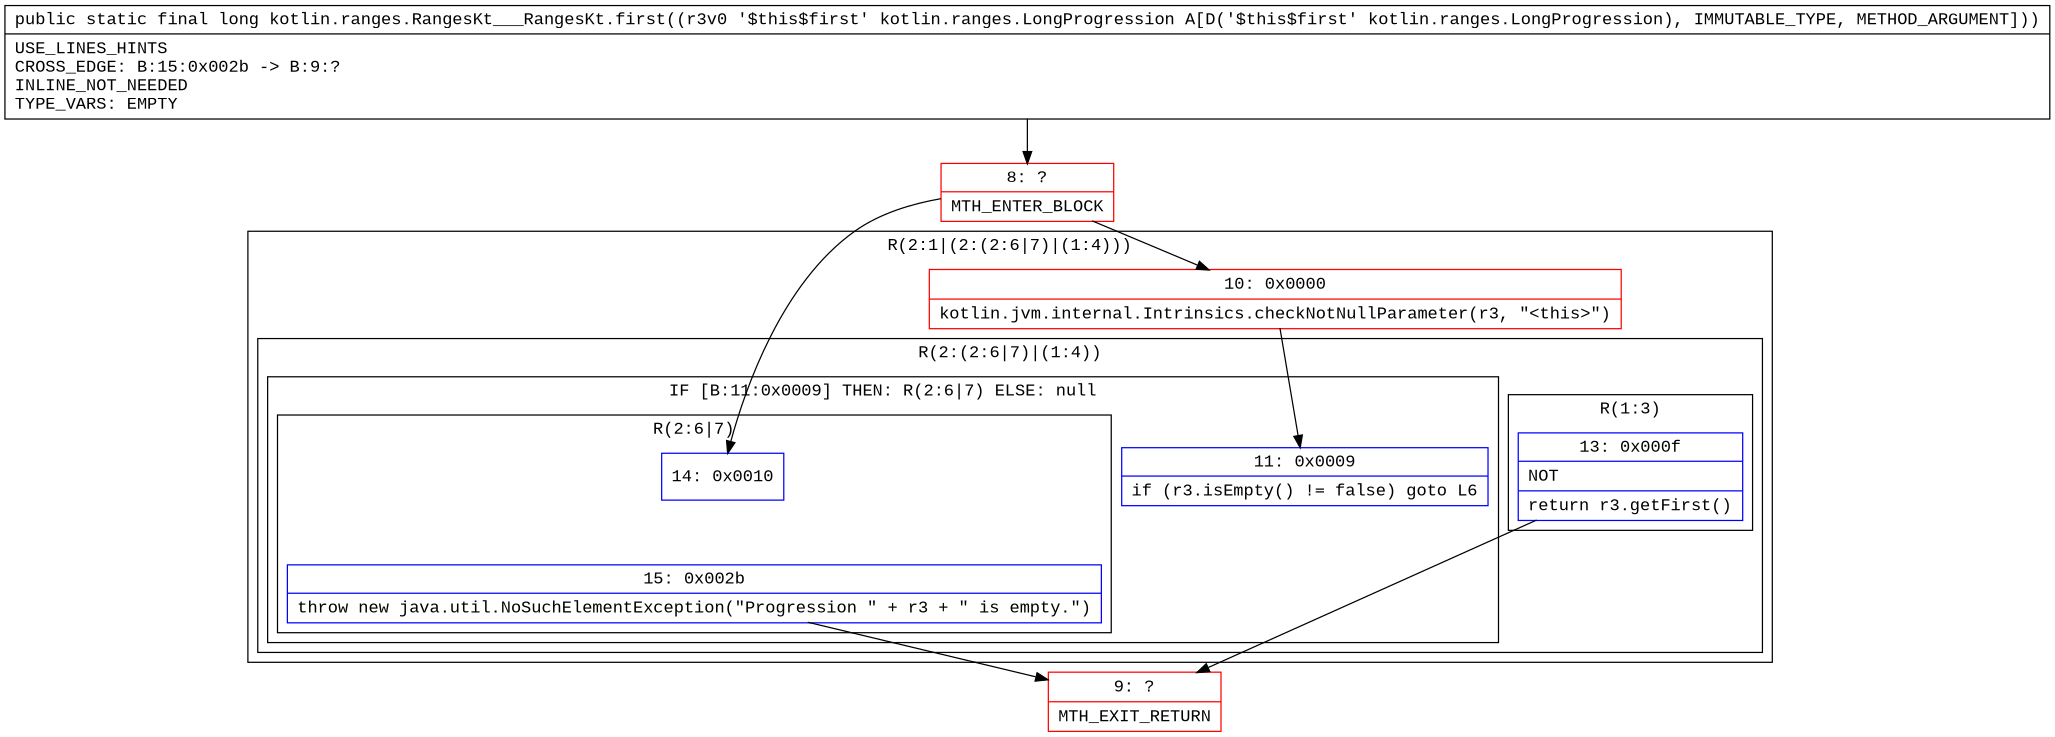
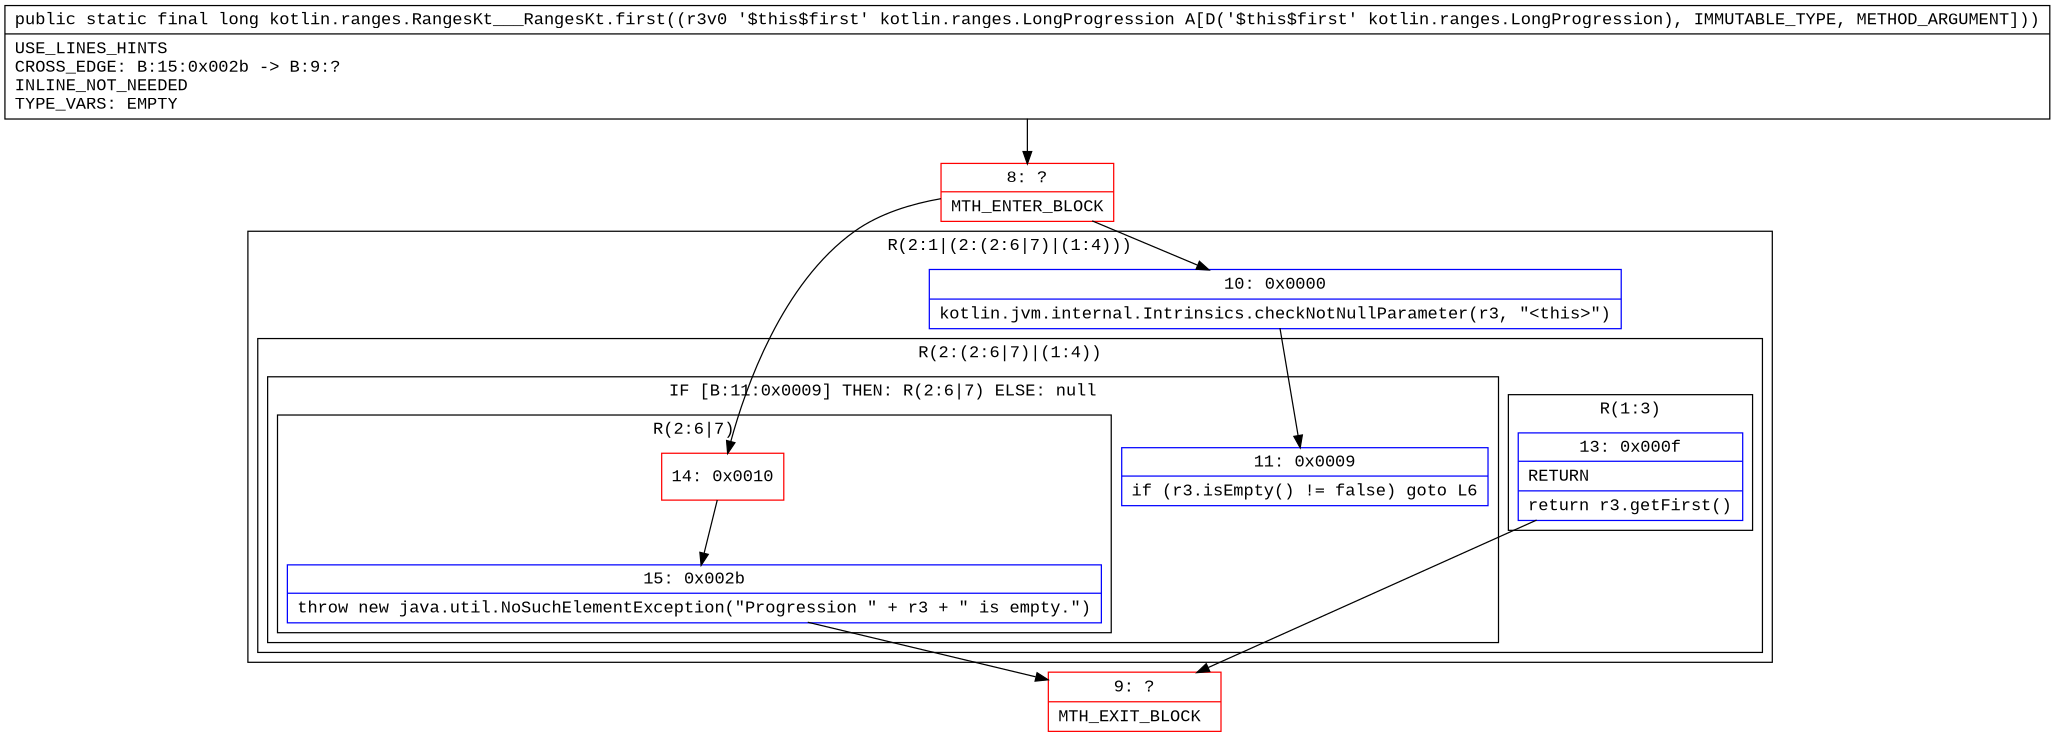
(1275, 299) -> (1275, 299)
(1544, 475) -> (1559, 475)
(723, 477) -> (723, 477)
none -> (711, 526)
(1135, 716) -> (1130, 716)
